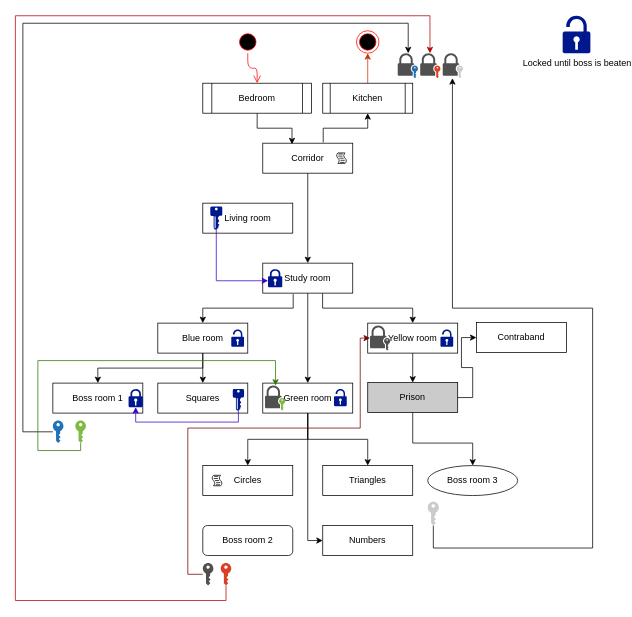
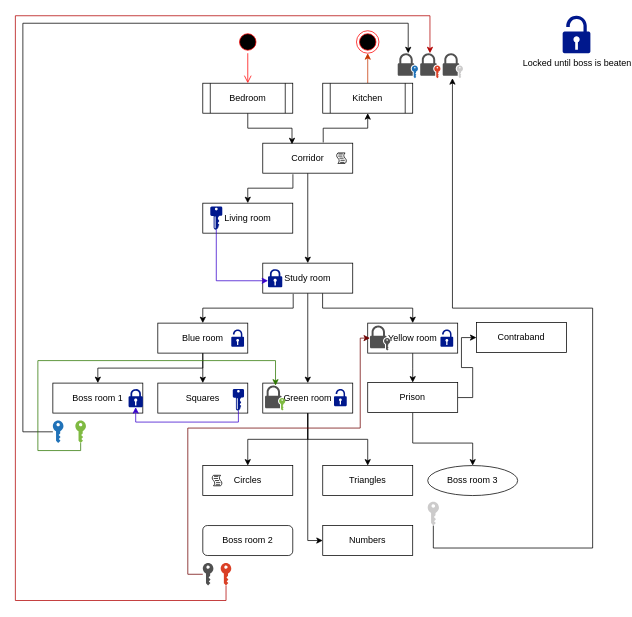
(257, 98) -> (248, 98)
none -> (267, 188)
(413, 397) -> (413, 397)
